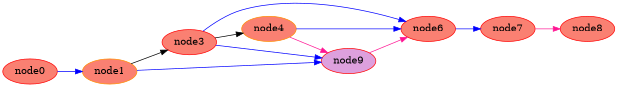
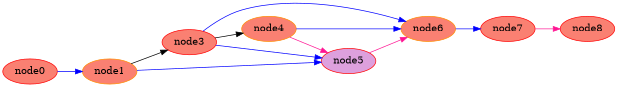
(428, 29) -> (428, 29)
(349, 61) -> (349, 61)
